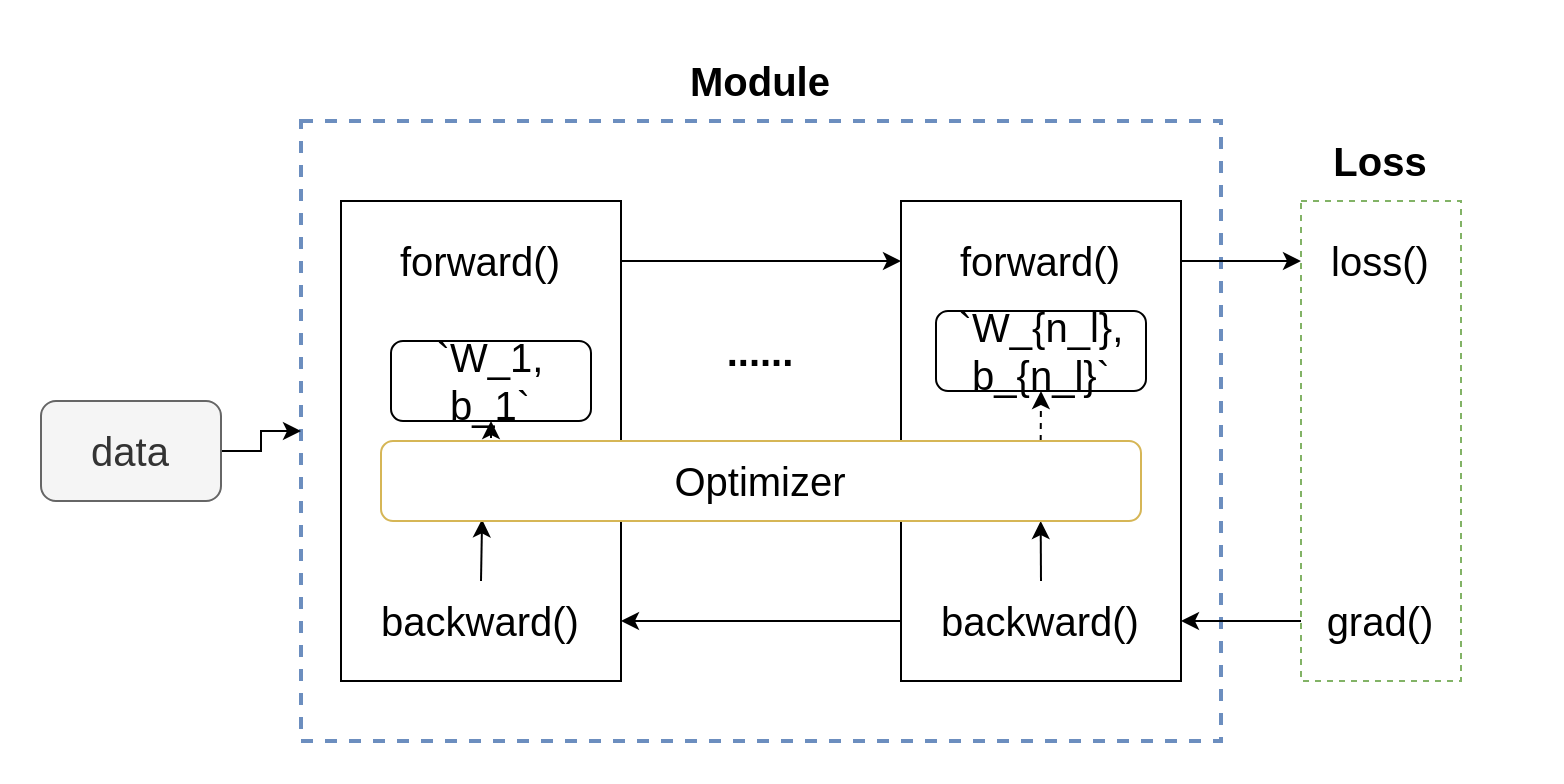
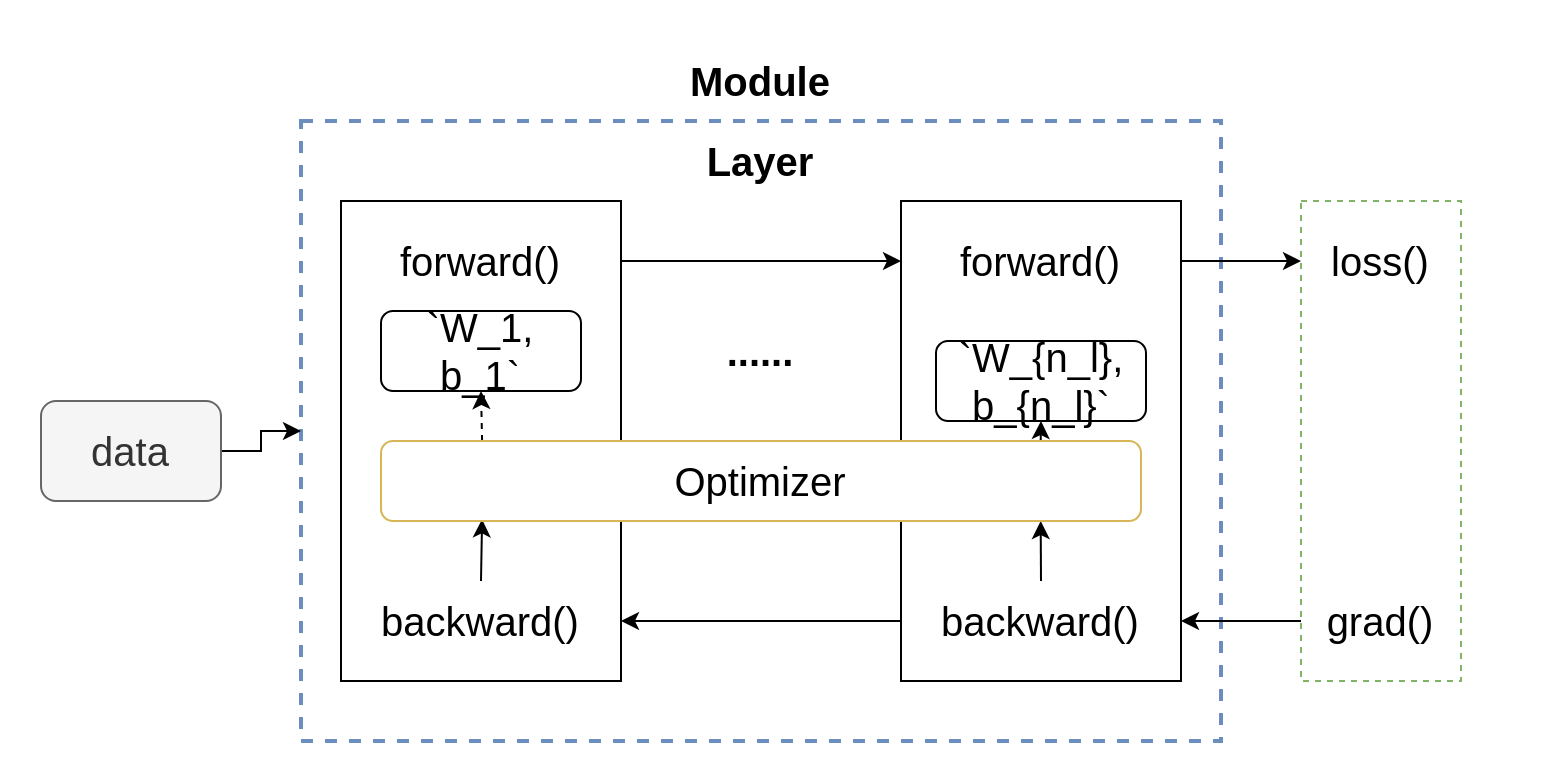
none -> (761, 161)
(1381, 161) -> none
(1041, 351) -> (1041, 381)
(491, 381) -> (481, 351)
